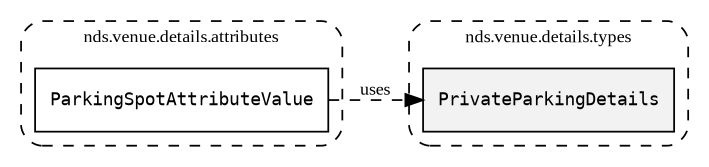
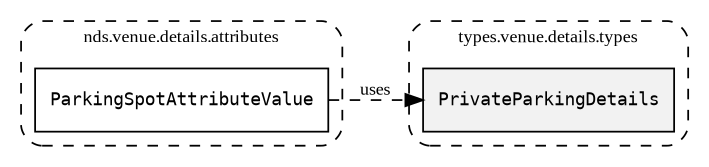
(549, 38) -> (549, 38)
